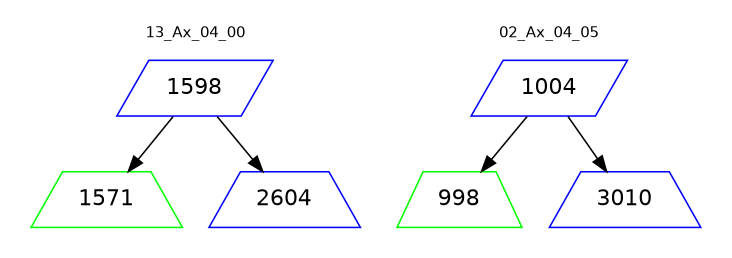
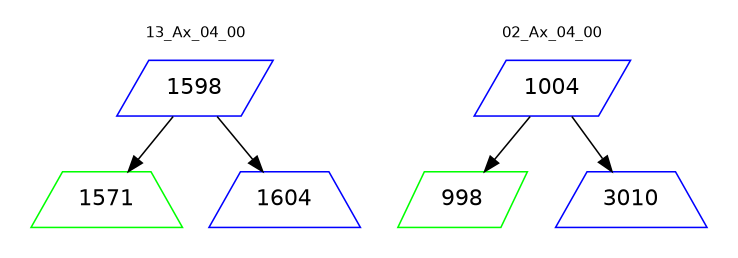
(549, 33) -> (552, 33)
(285, 200) -> (285, 200)
(460, 200) -> (463, 200)
